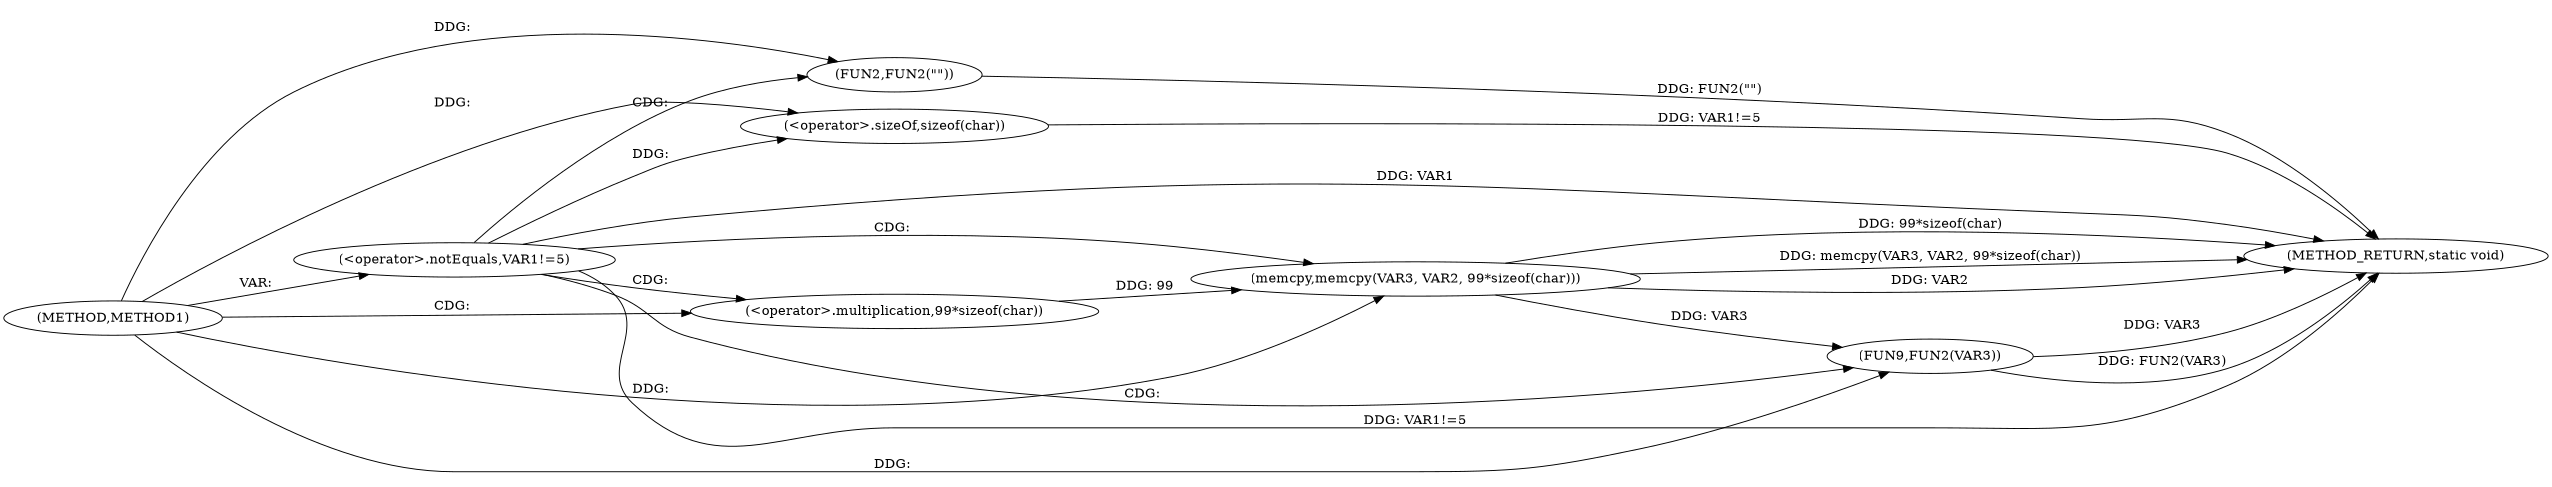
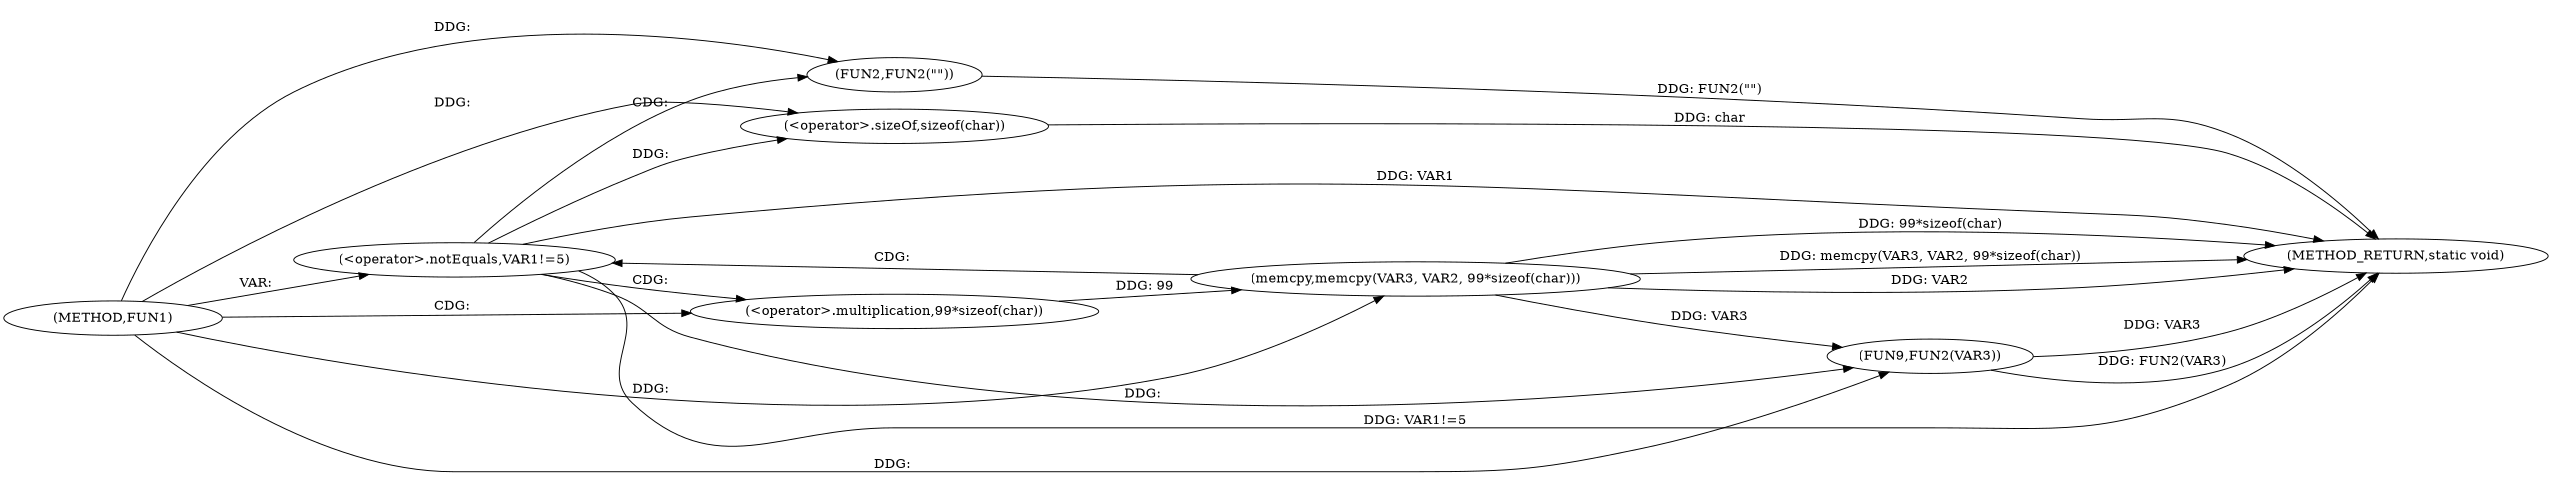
(1710, 118) -> (1710, 118)
(941, 236) -> (910, 269)
(113, 318) -> (113, 318)
(1145, 394) -> (1145, 394)
